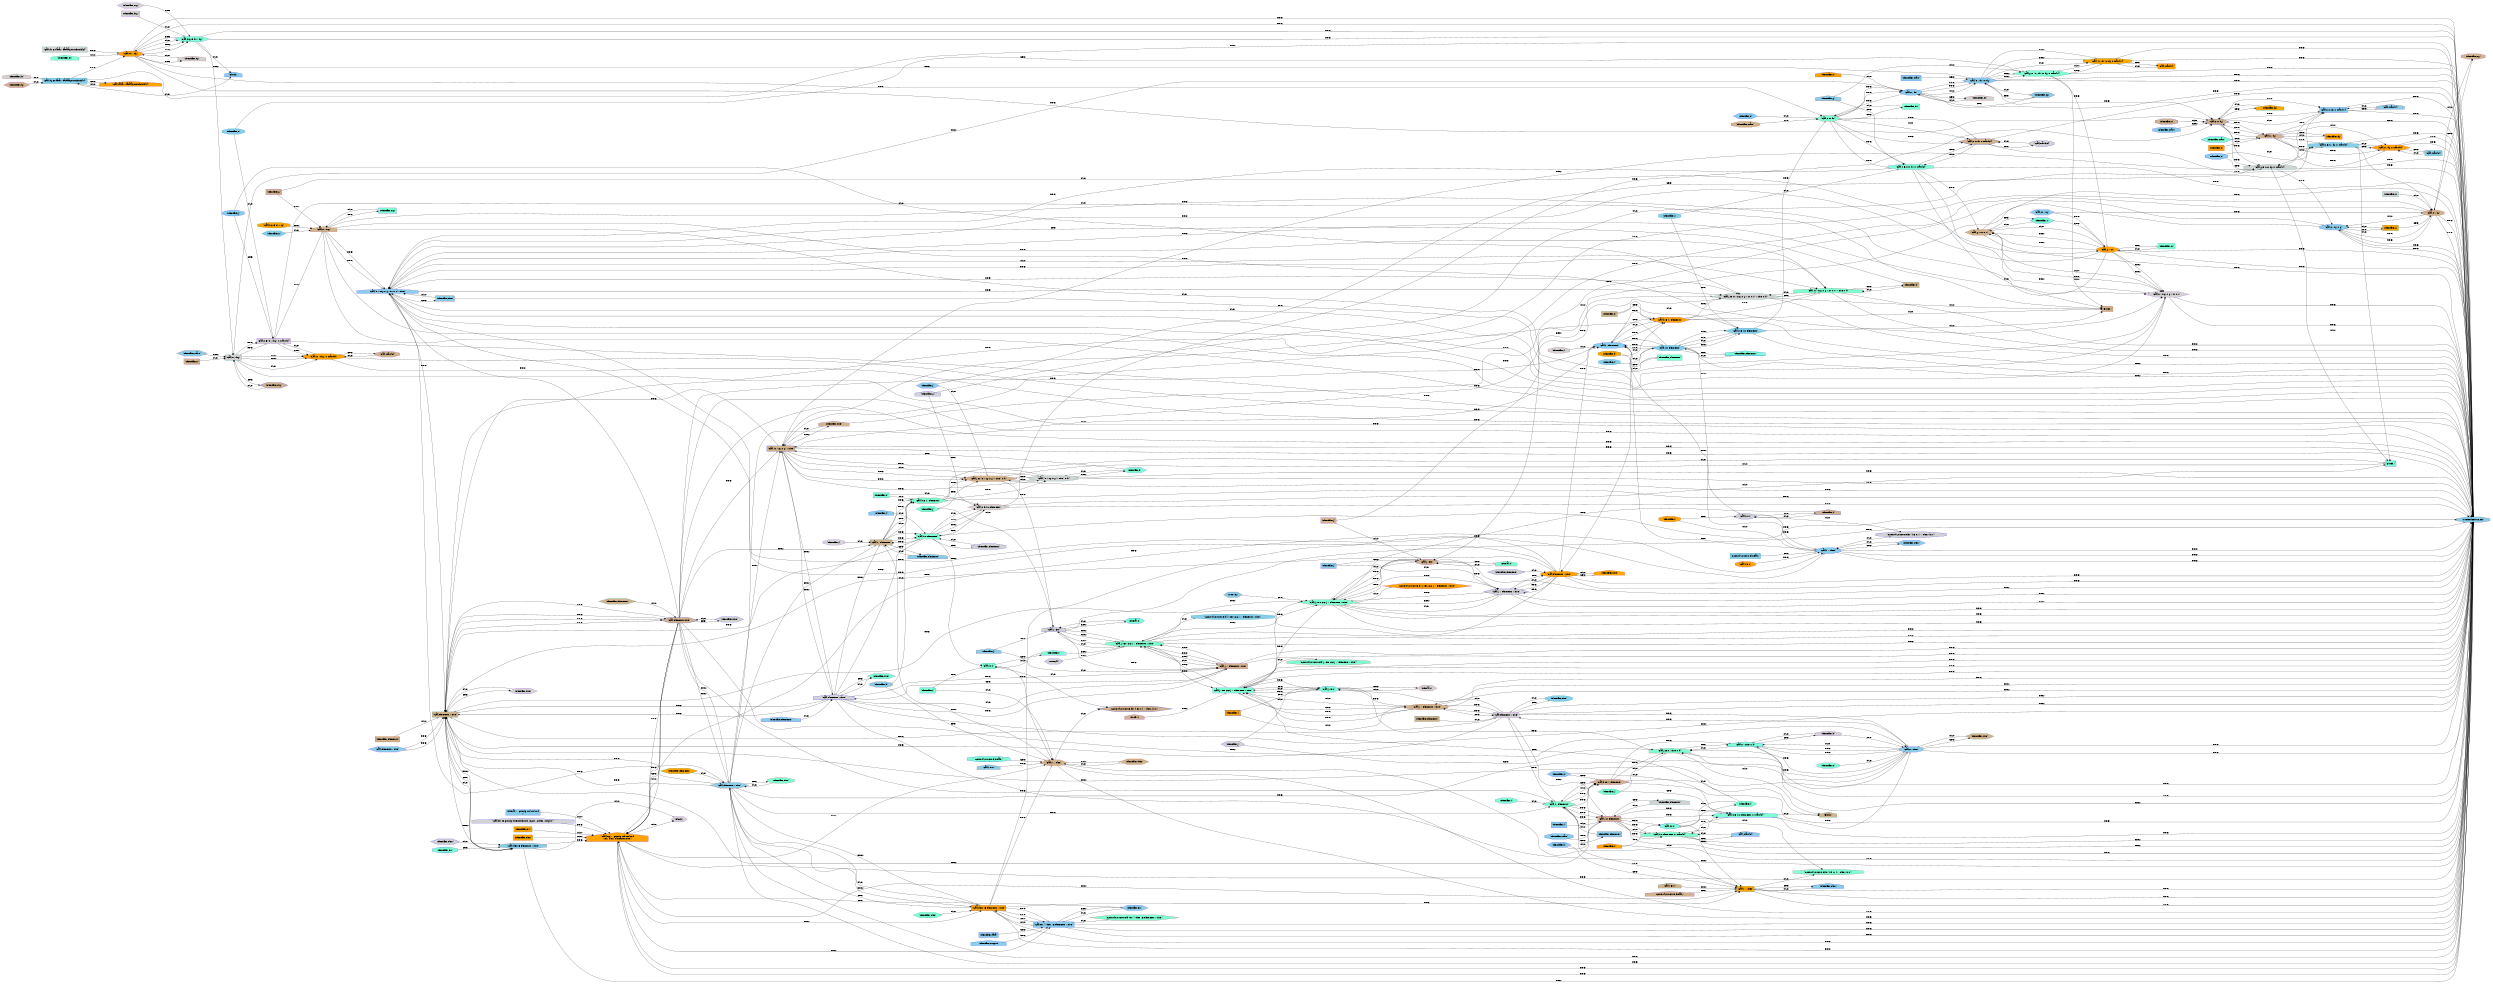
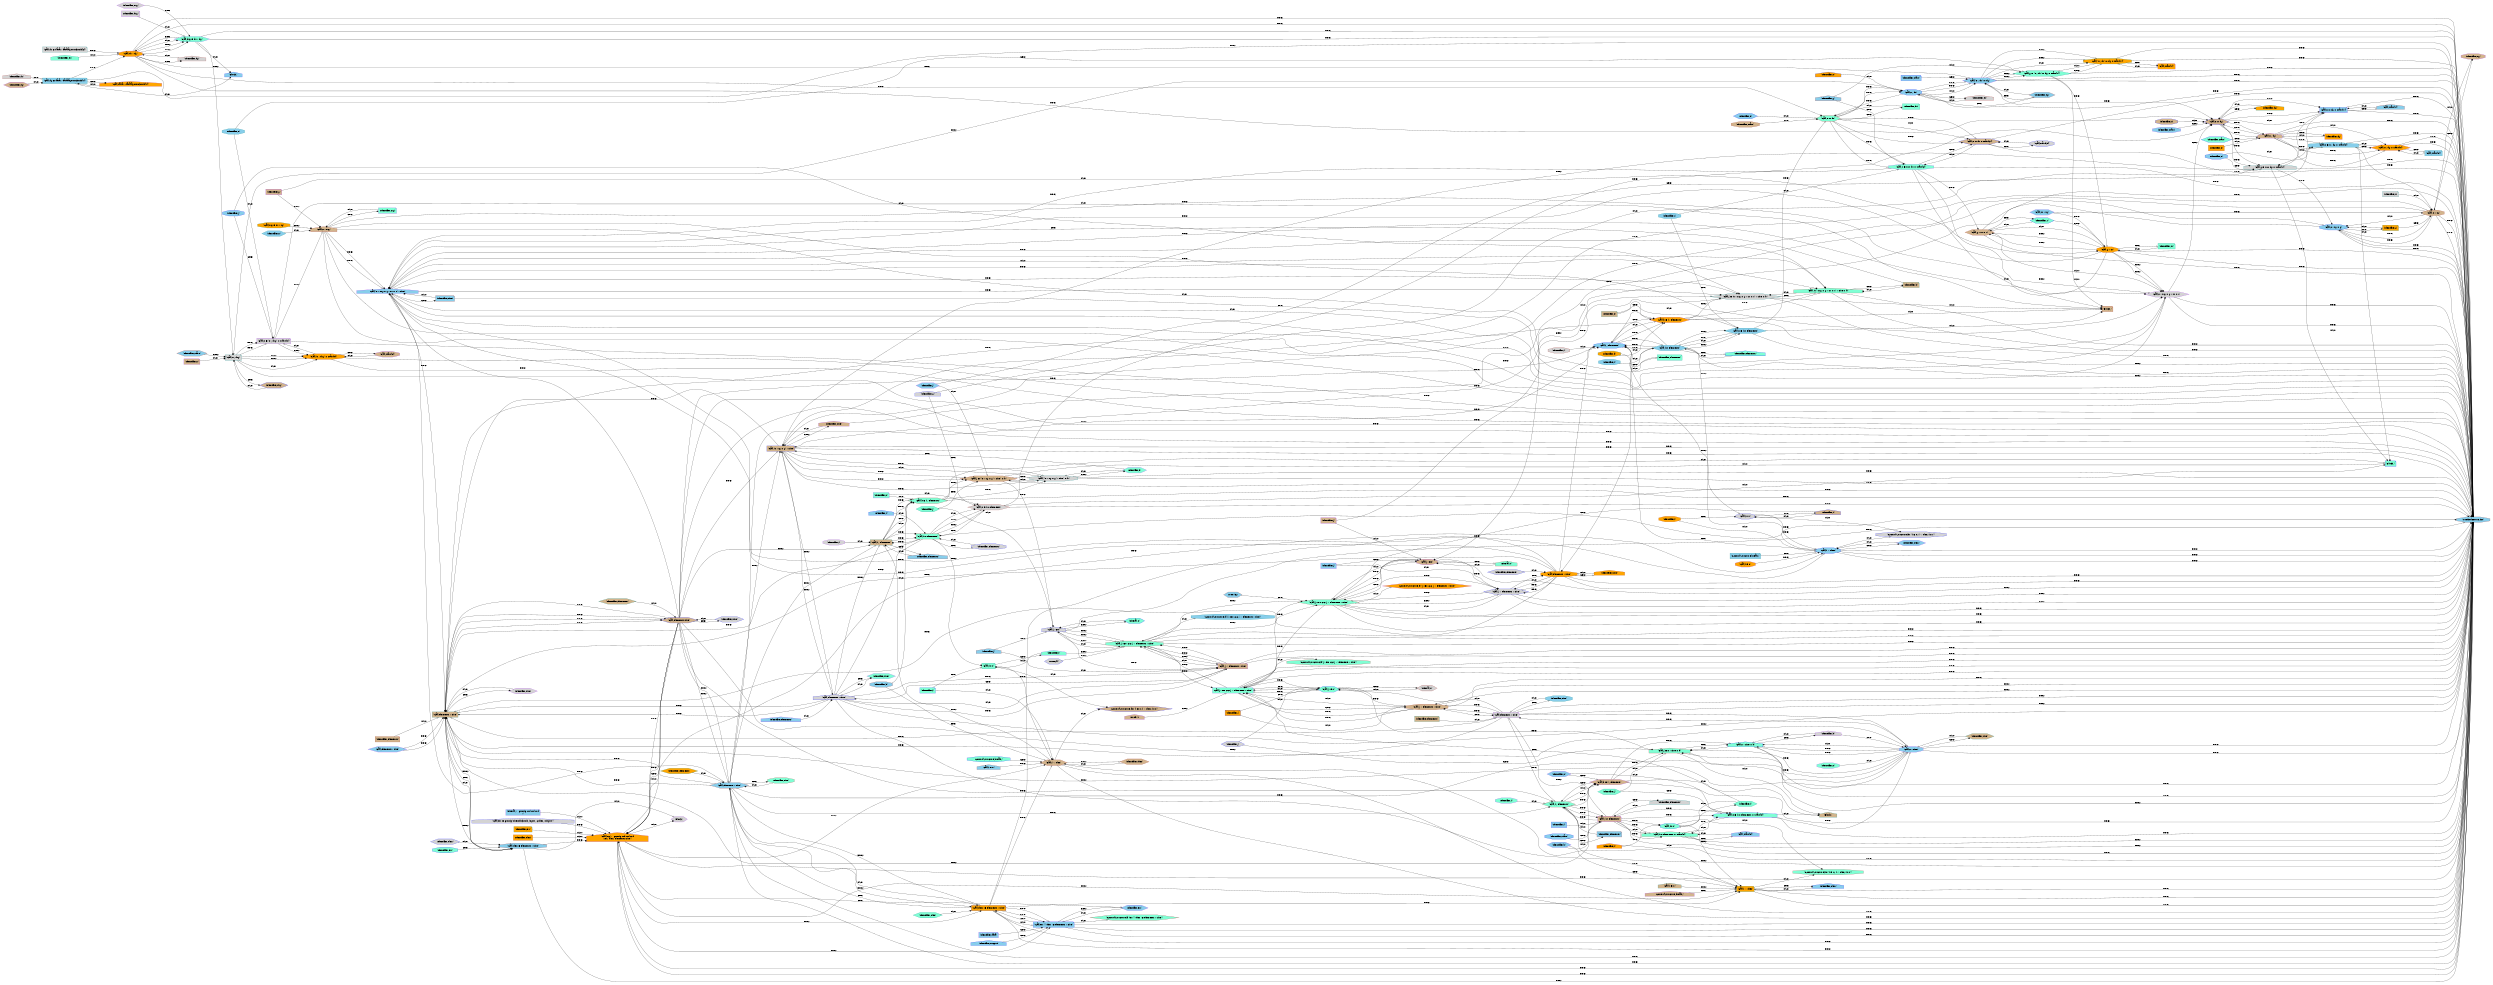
(2065, 276) -> (2193, 209)
